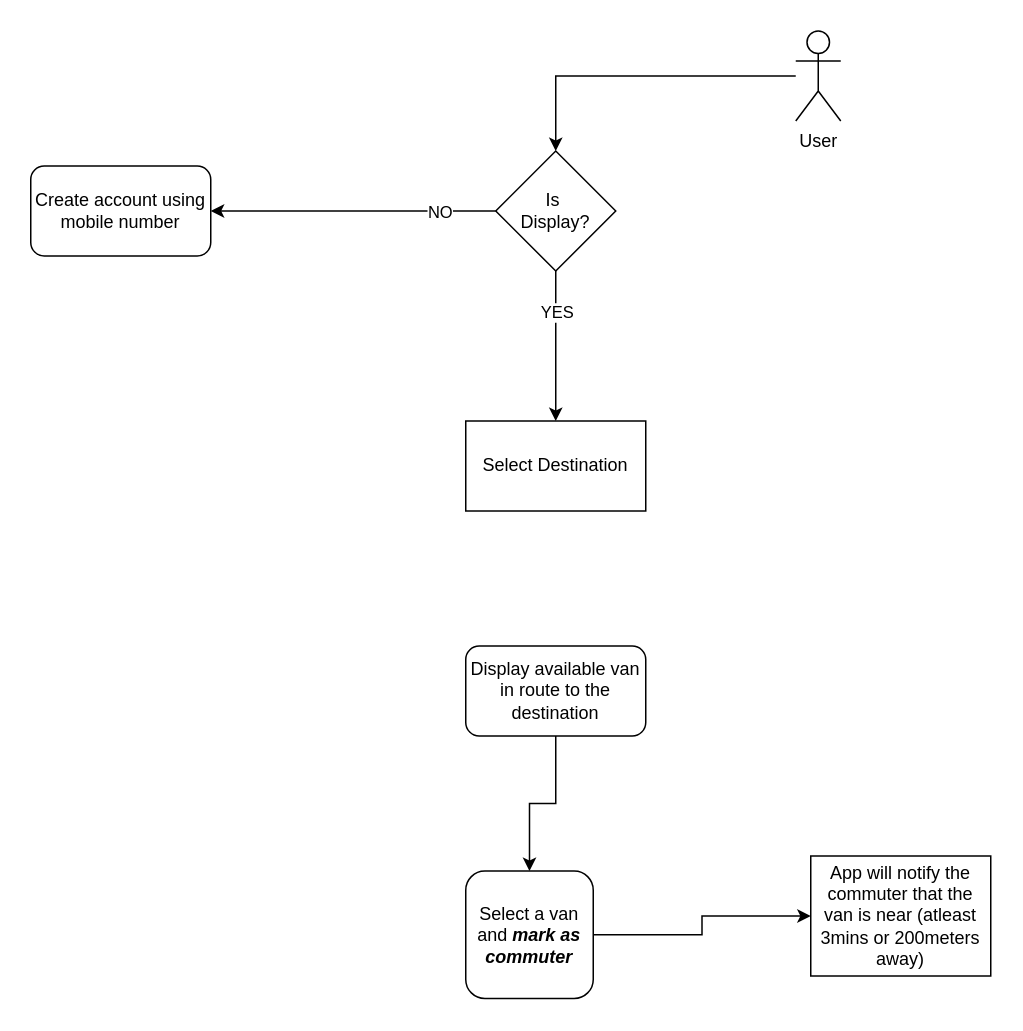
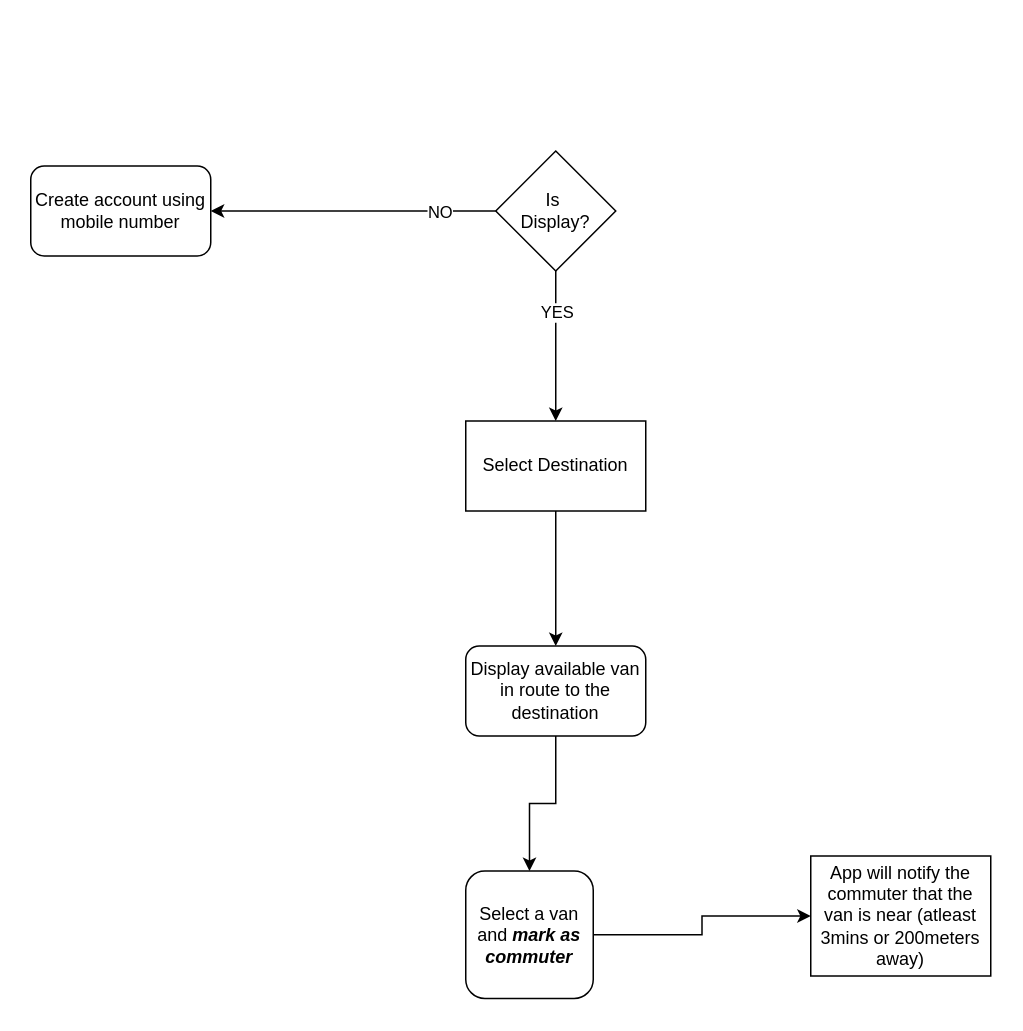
(644, 76) -> none
(818, 76) -> none
none -> (556, 573)
